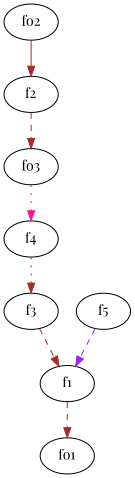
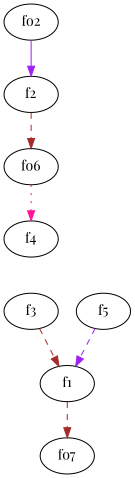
(31, 53) -> (31, 53)
(31, 167) -> (31, 167)
(31, 270) -> none
(67, 456) -> (67, 456)
